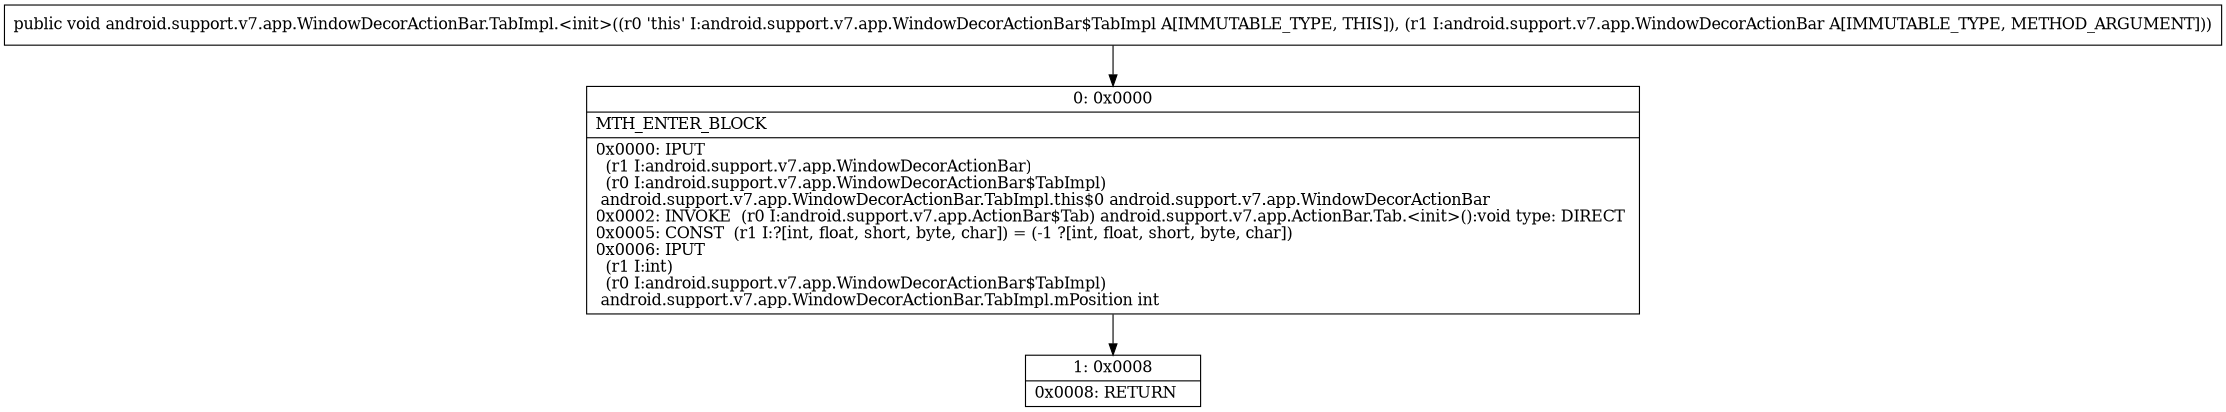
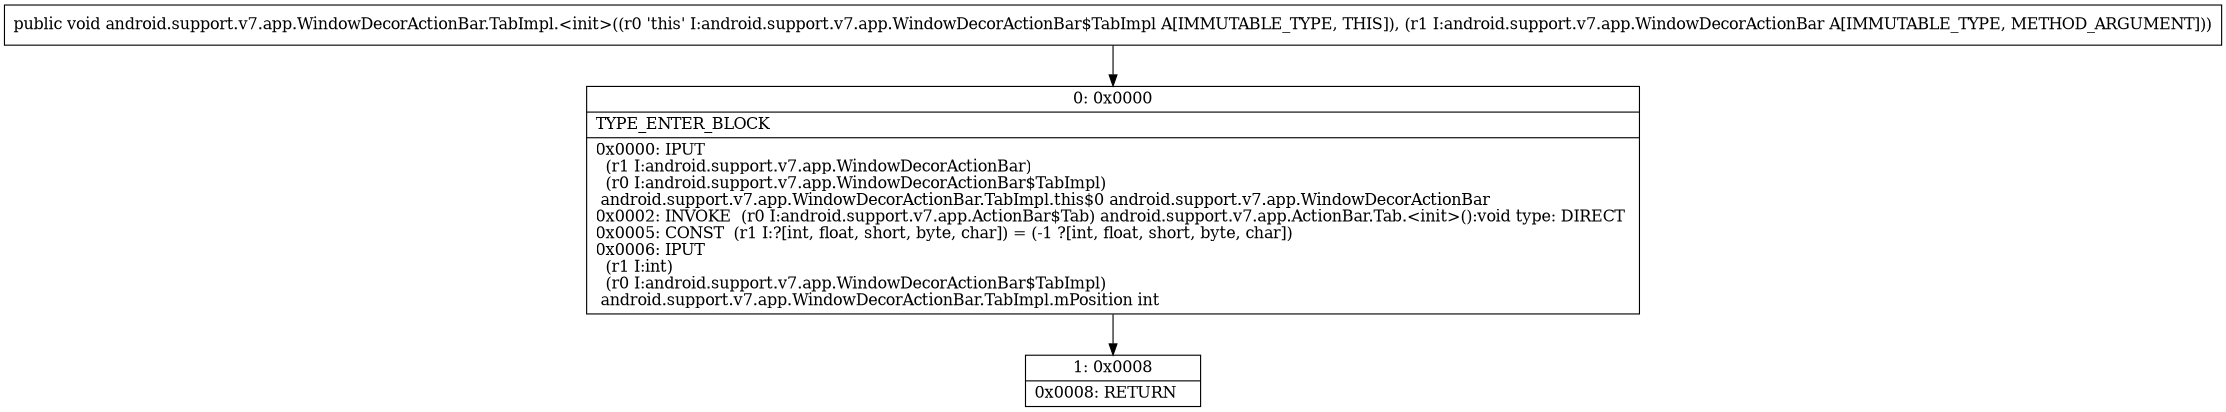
(681, 124) -> (683, 124)
